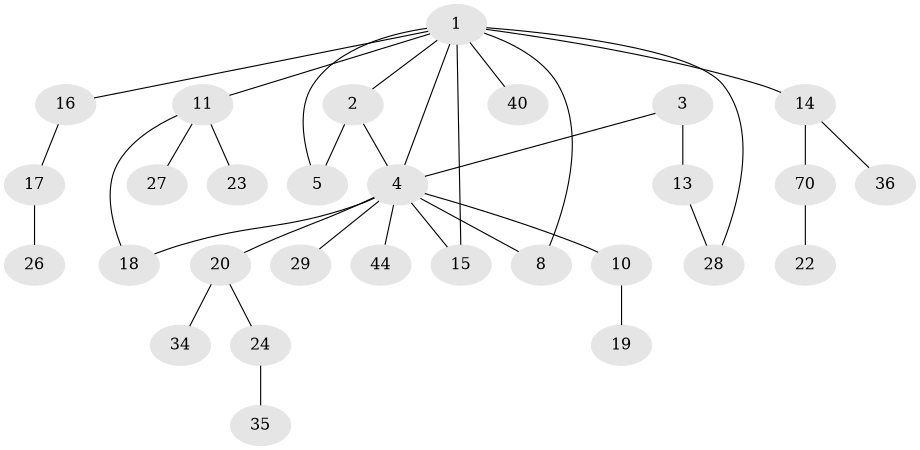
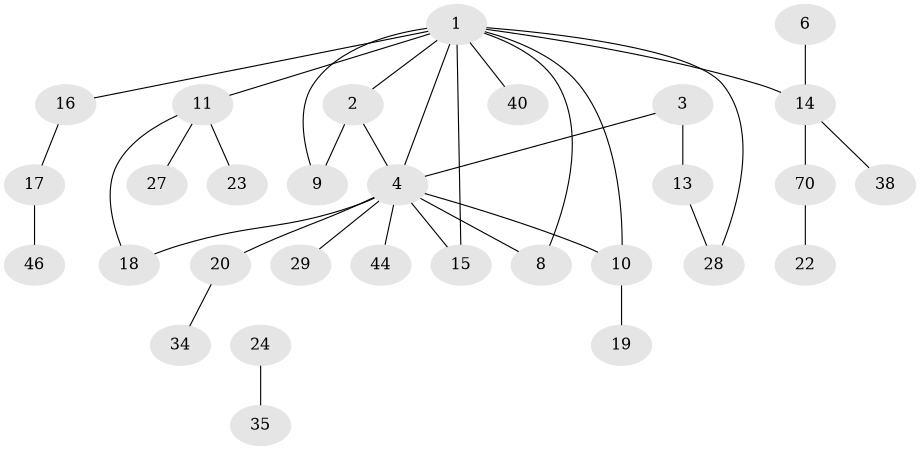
none -> (805, 25)
none -> (595, 110)
(317, 185) -> (317, 185)
(886, 185) -> (886, 185)
(35, 265) -> (35, 265)
(241, 305) -> none
